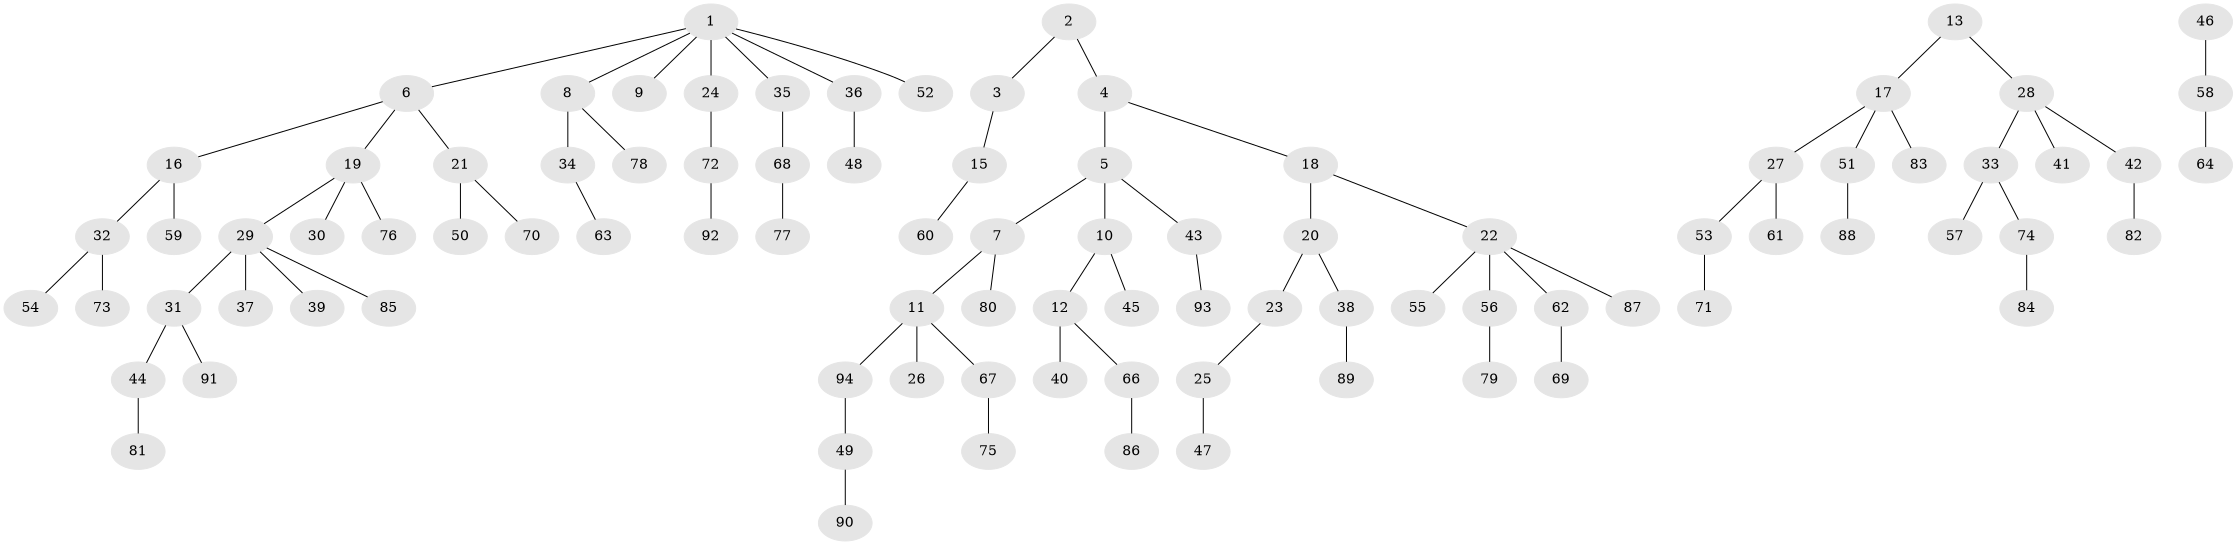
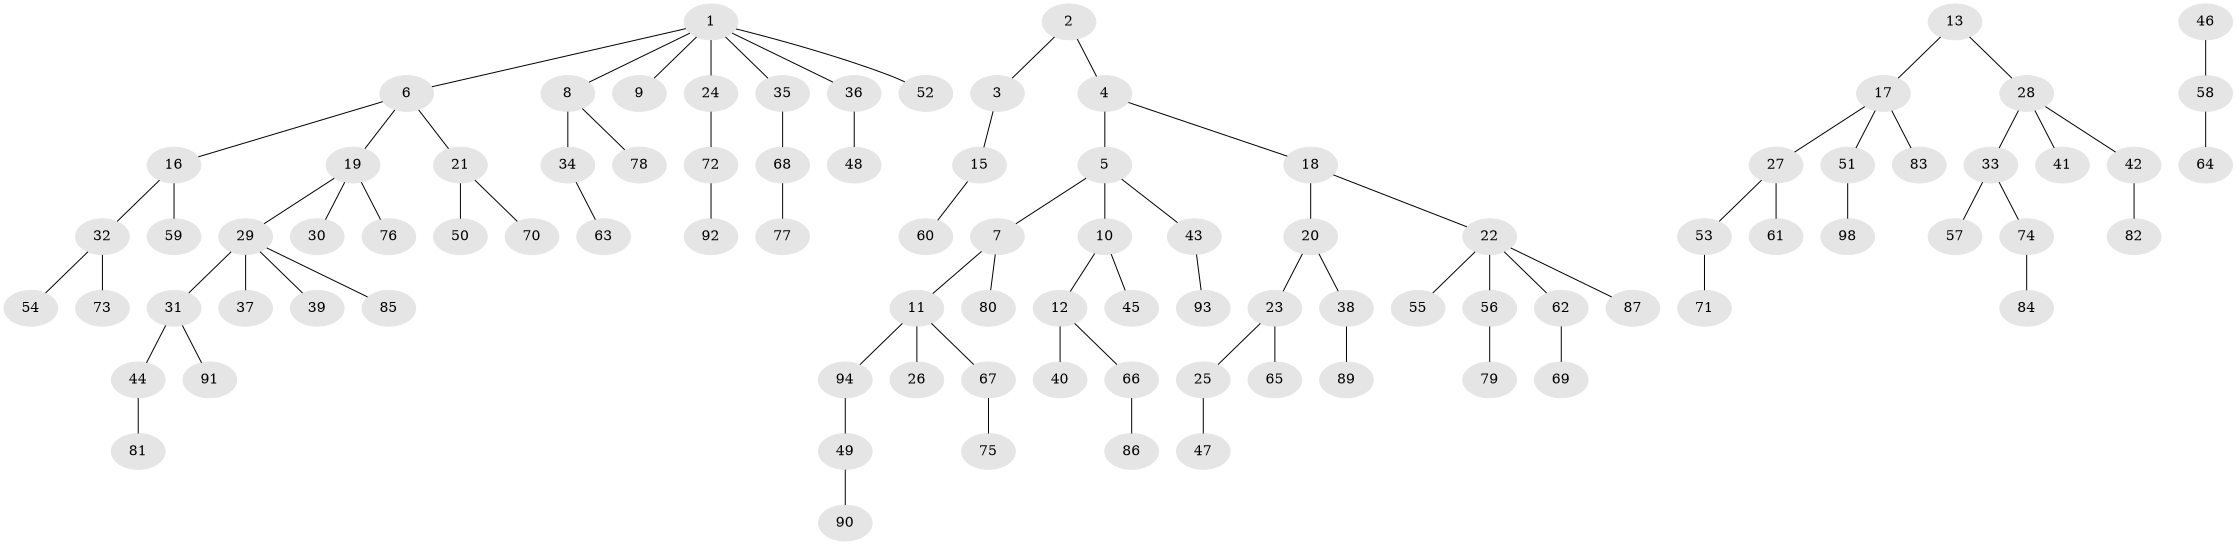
(1848, 237) -> (1848, 237)
none -> (1275, 380)
